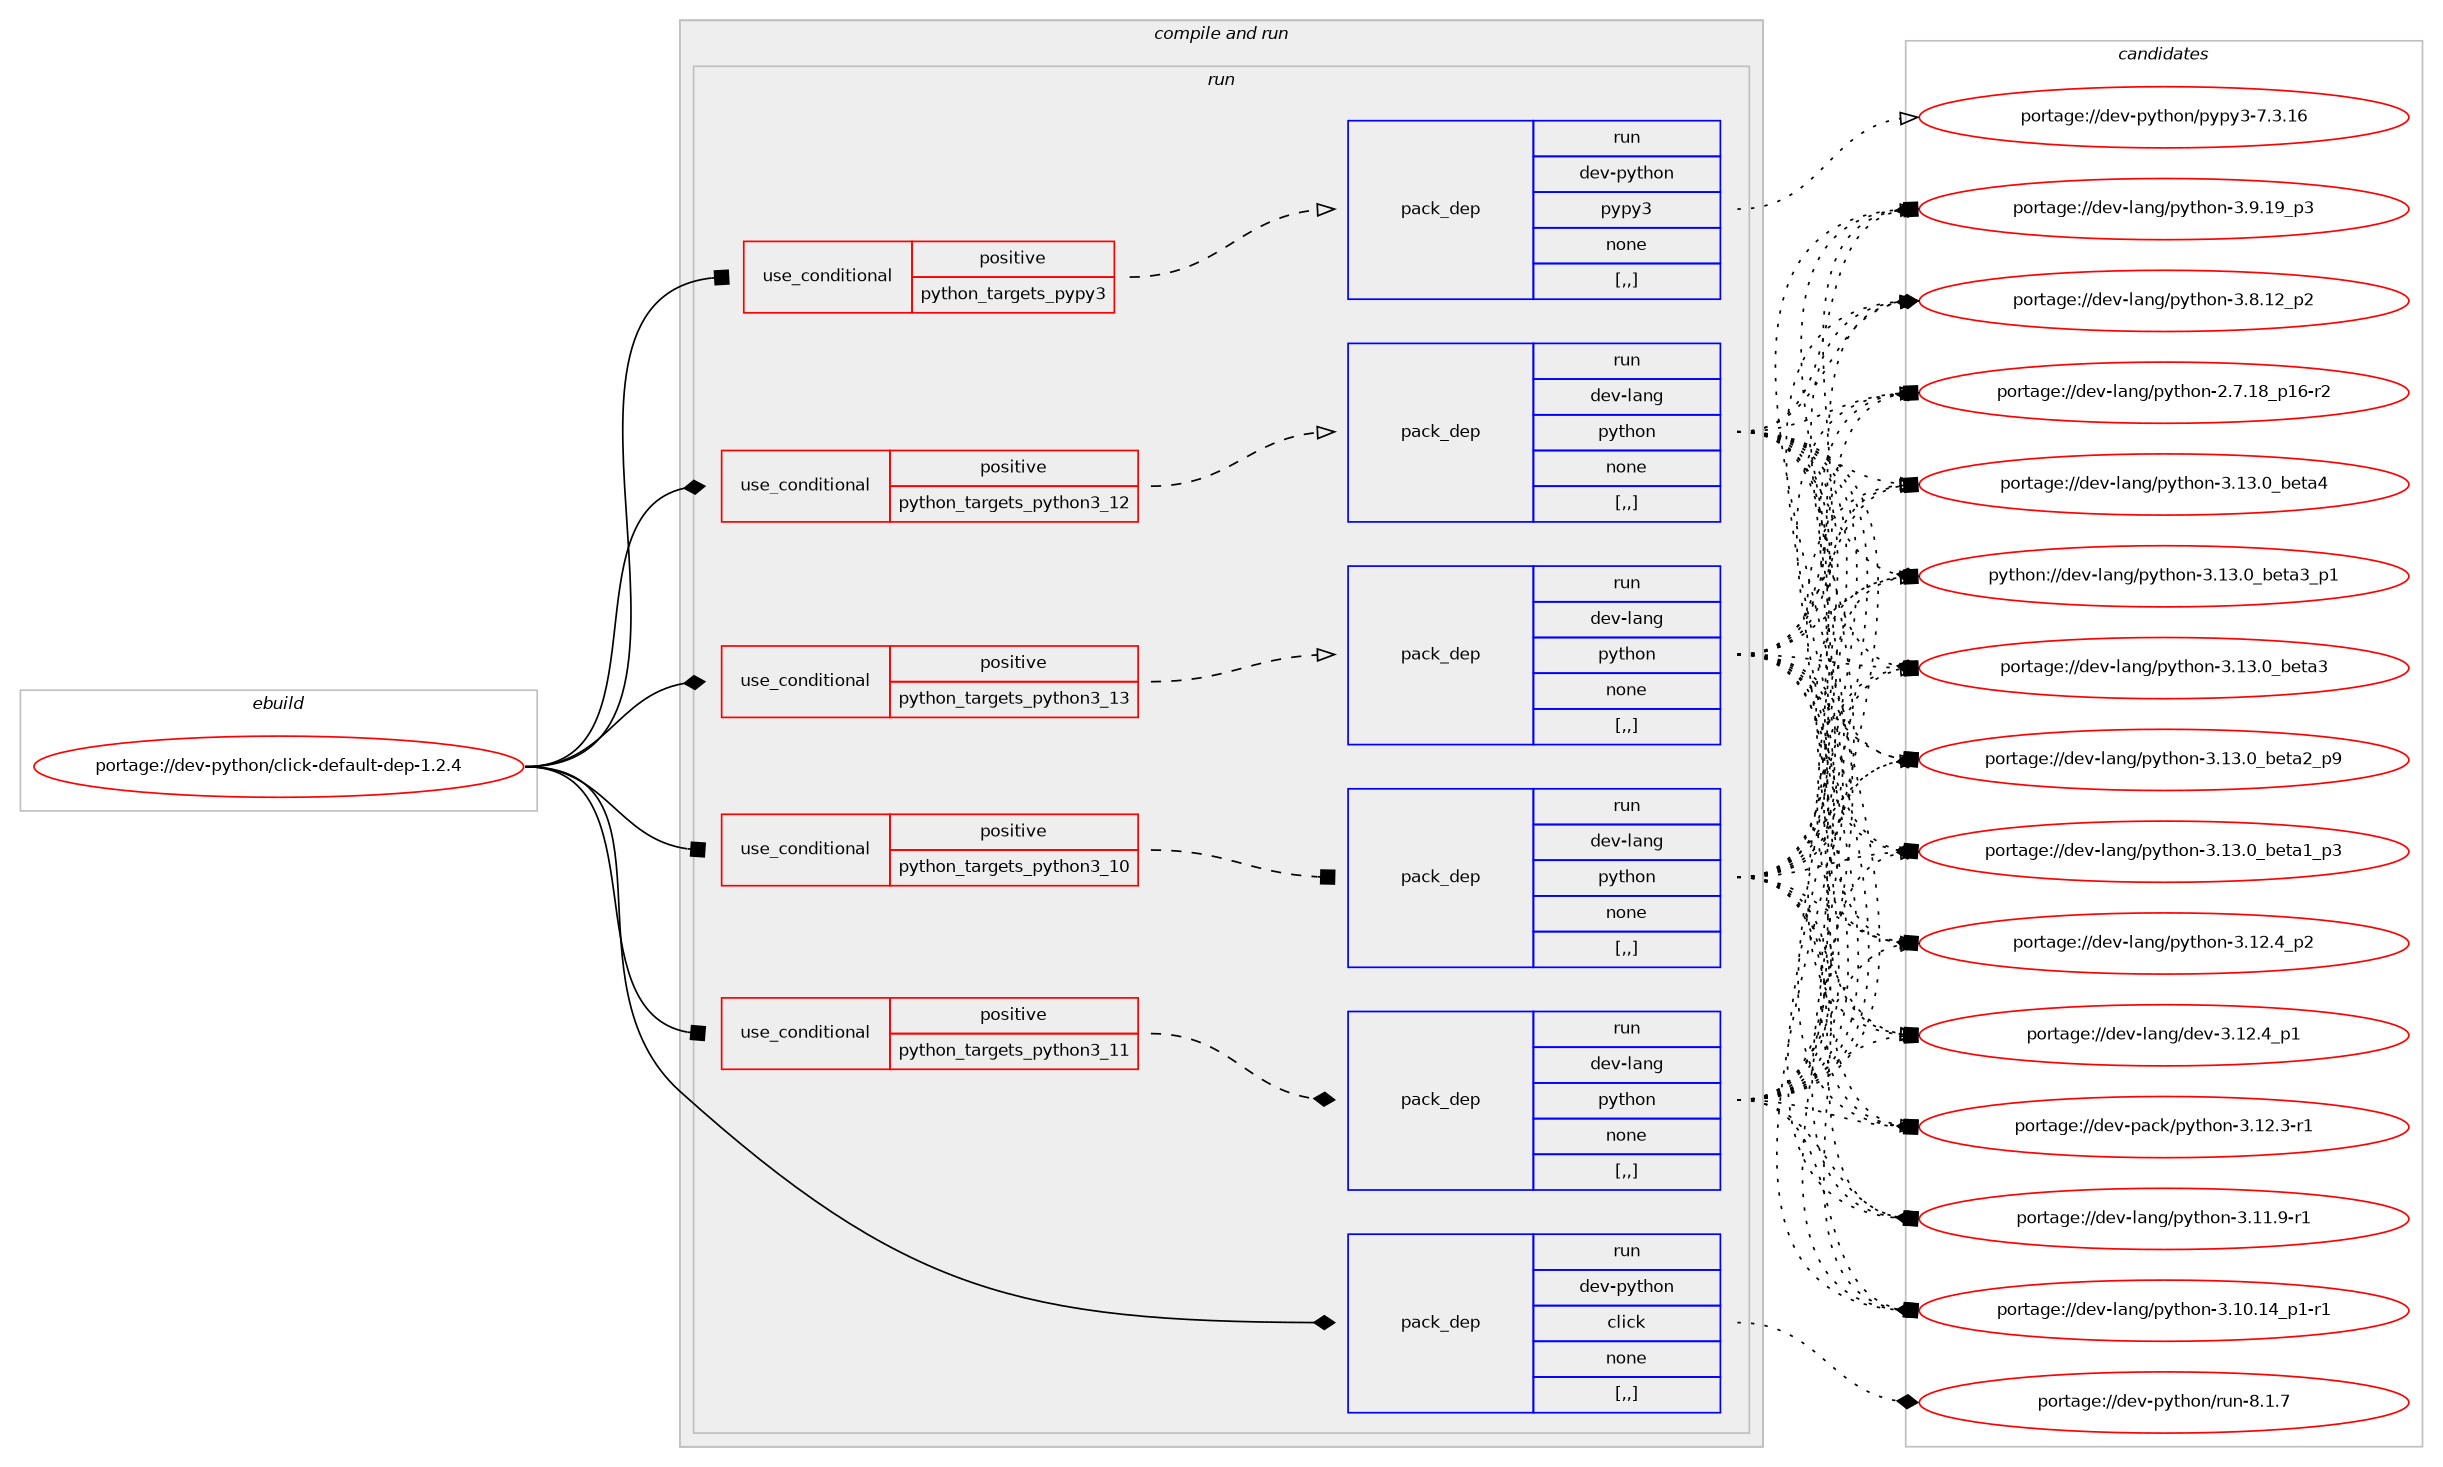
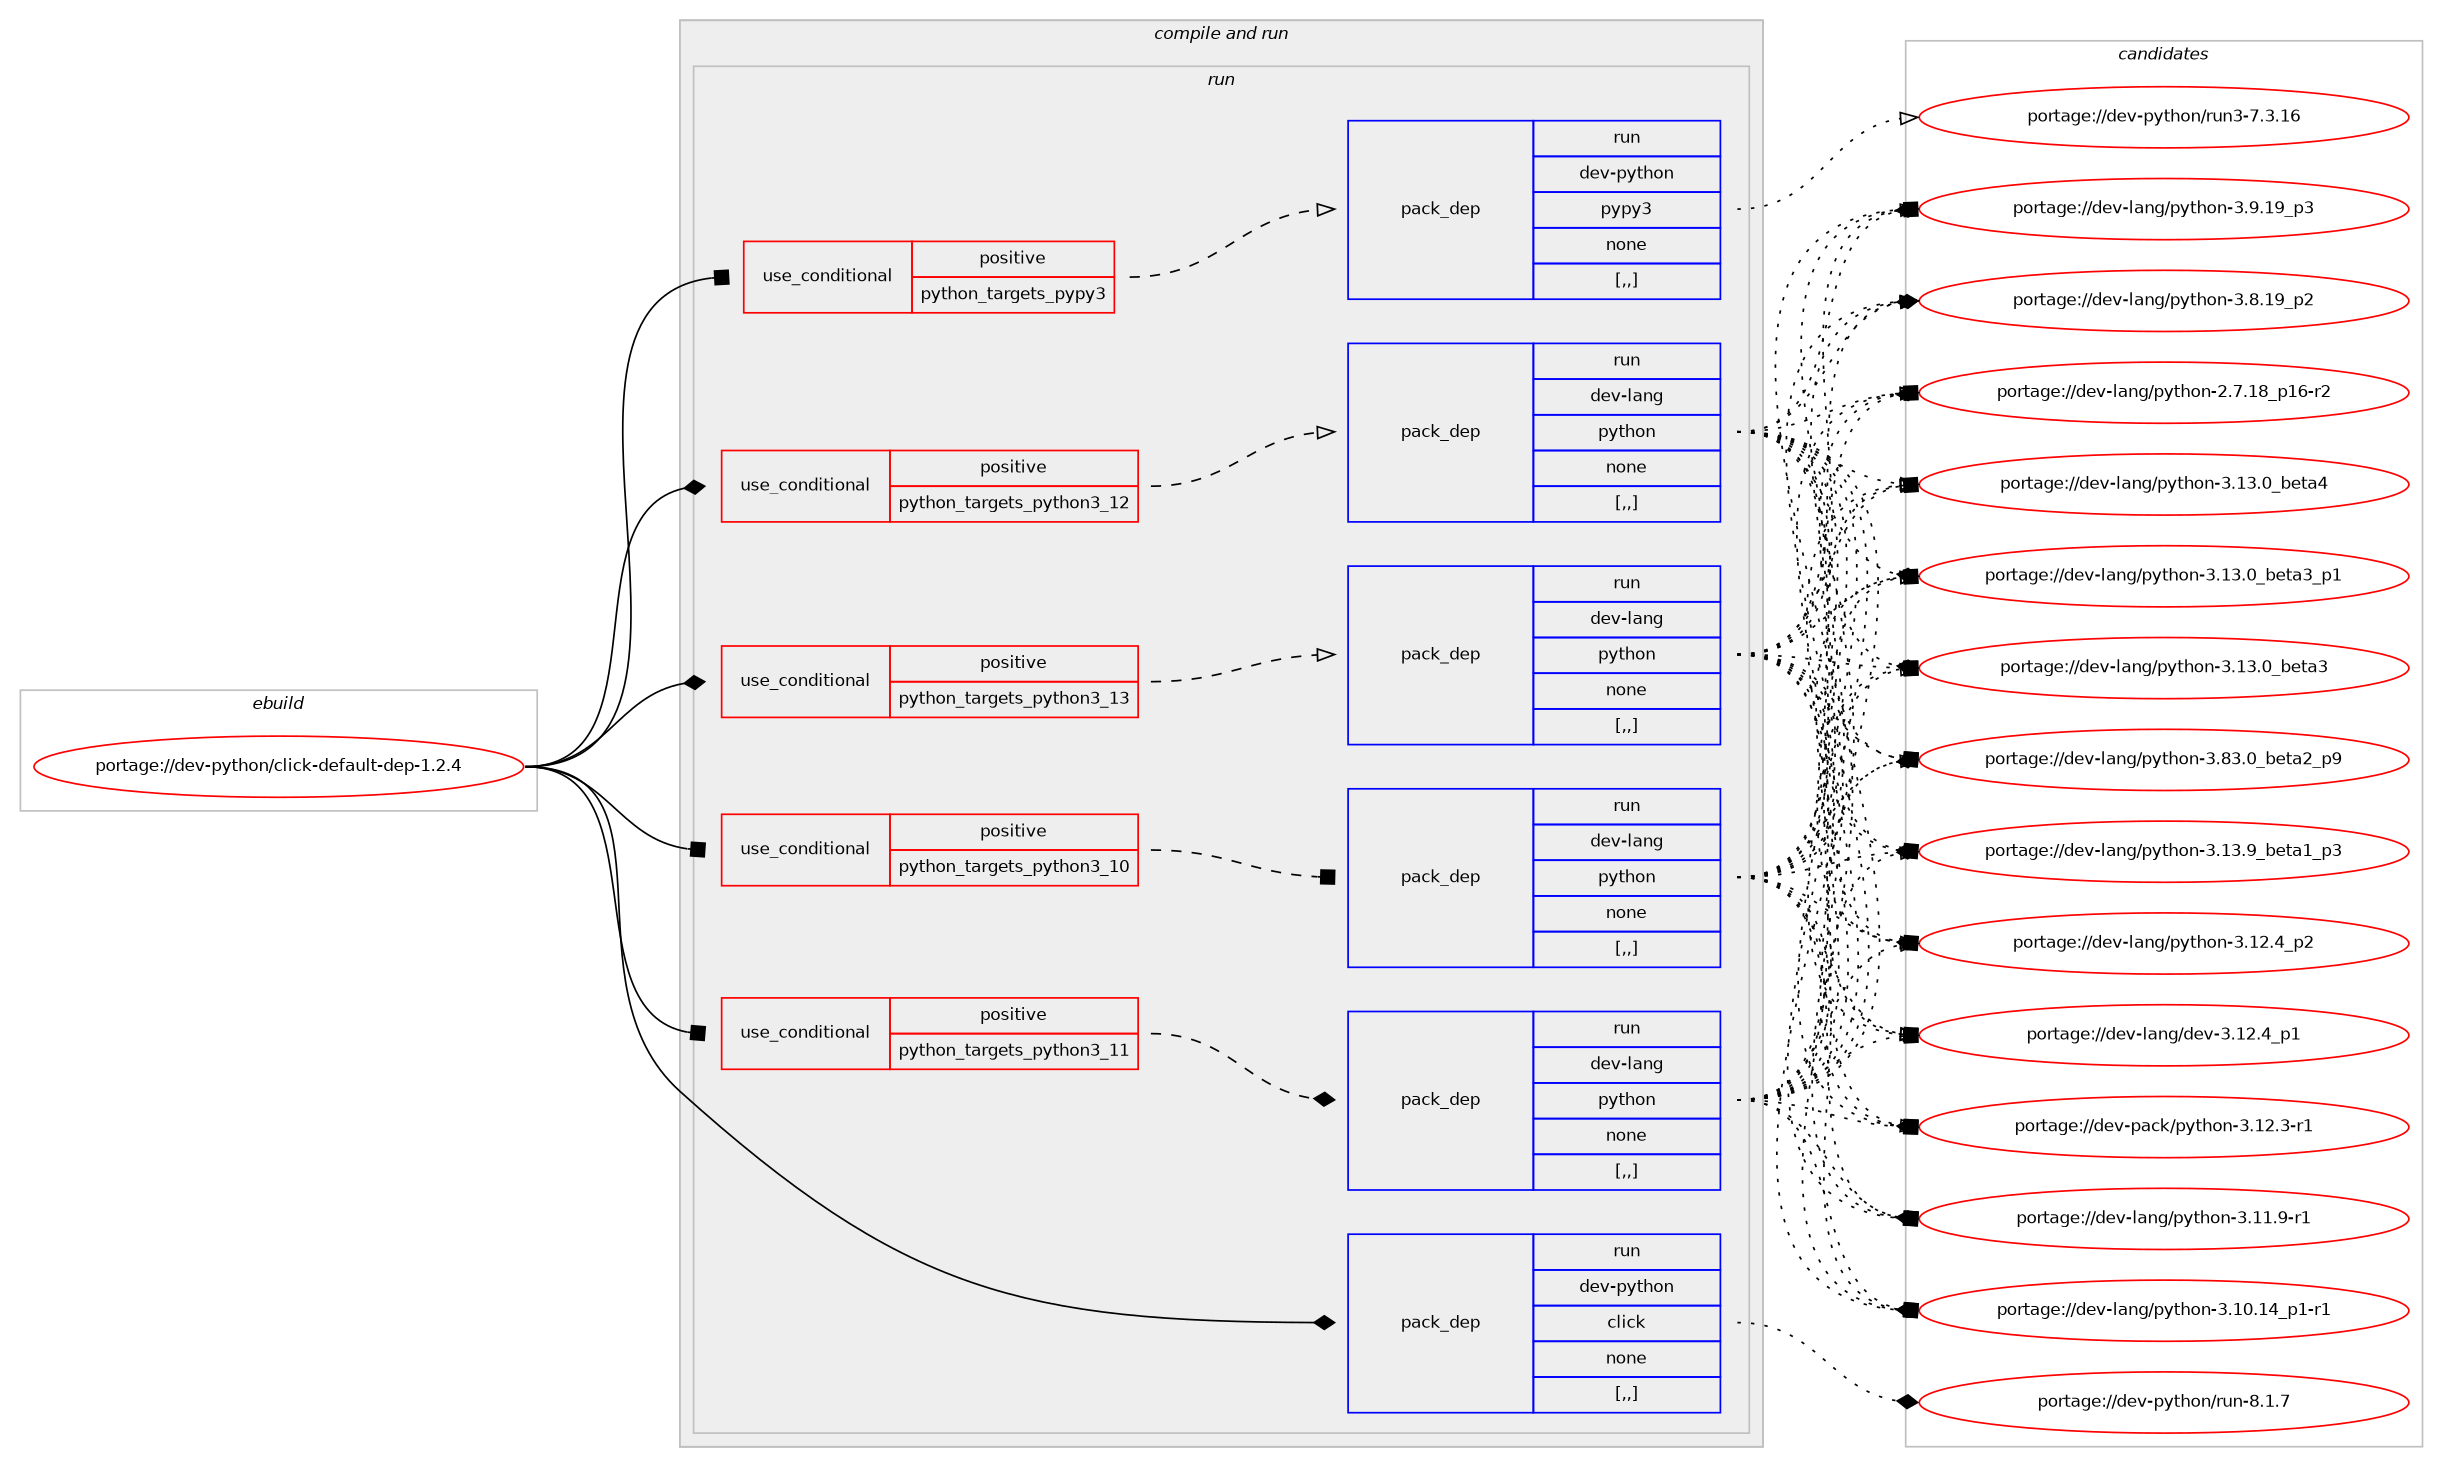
(2164, 117) -> (2164, 117)
(2164, 301) -> (2164, 301)
(2164, 576) -> (2164, 576)
(2164, 760) -> (2164, 760)
(2164, 852) -> (2164, 852)
